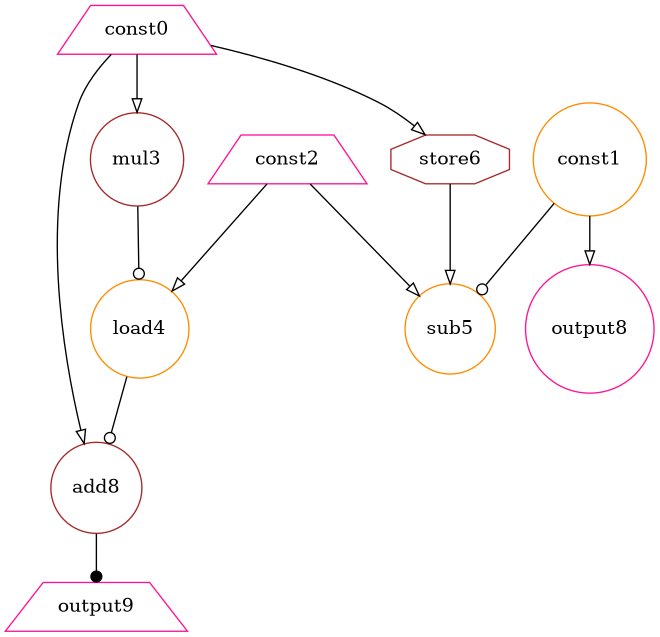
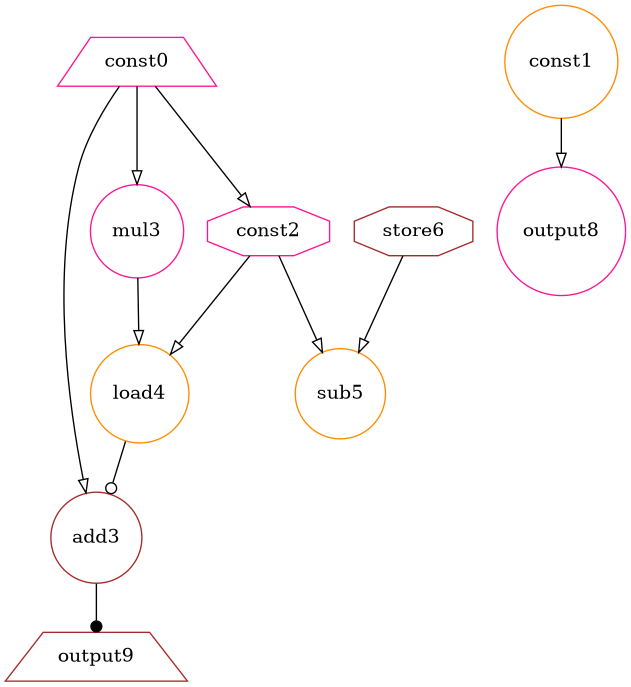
(317, 76) -> (198, 141)
(137, 159) -> (137, 231)
(288, 159) -> (269, 231)
(138, 237) -> (138, 304)
(520, 244) -> none
(96, 488) -> (96, 538)
(96, 607) -> (96, 657)
